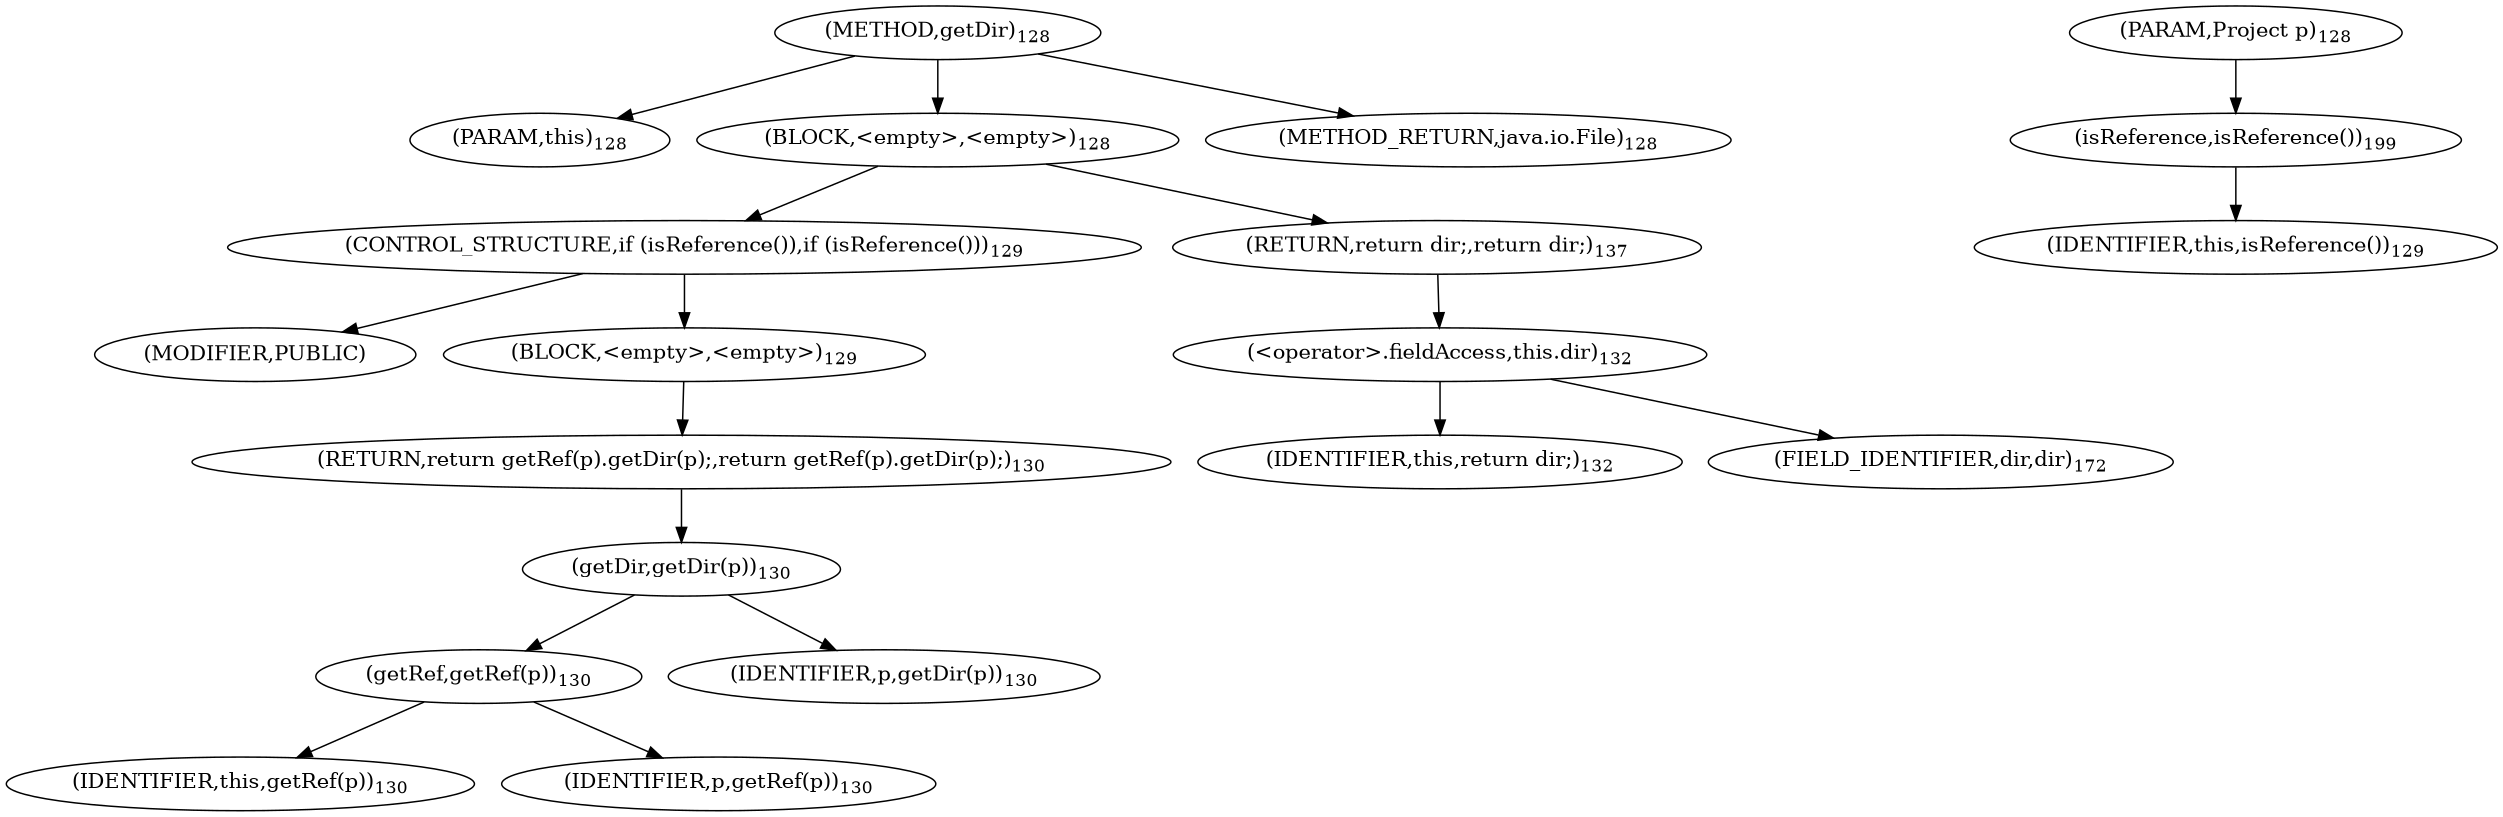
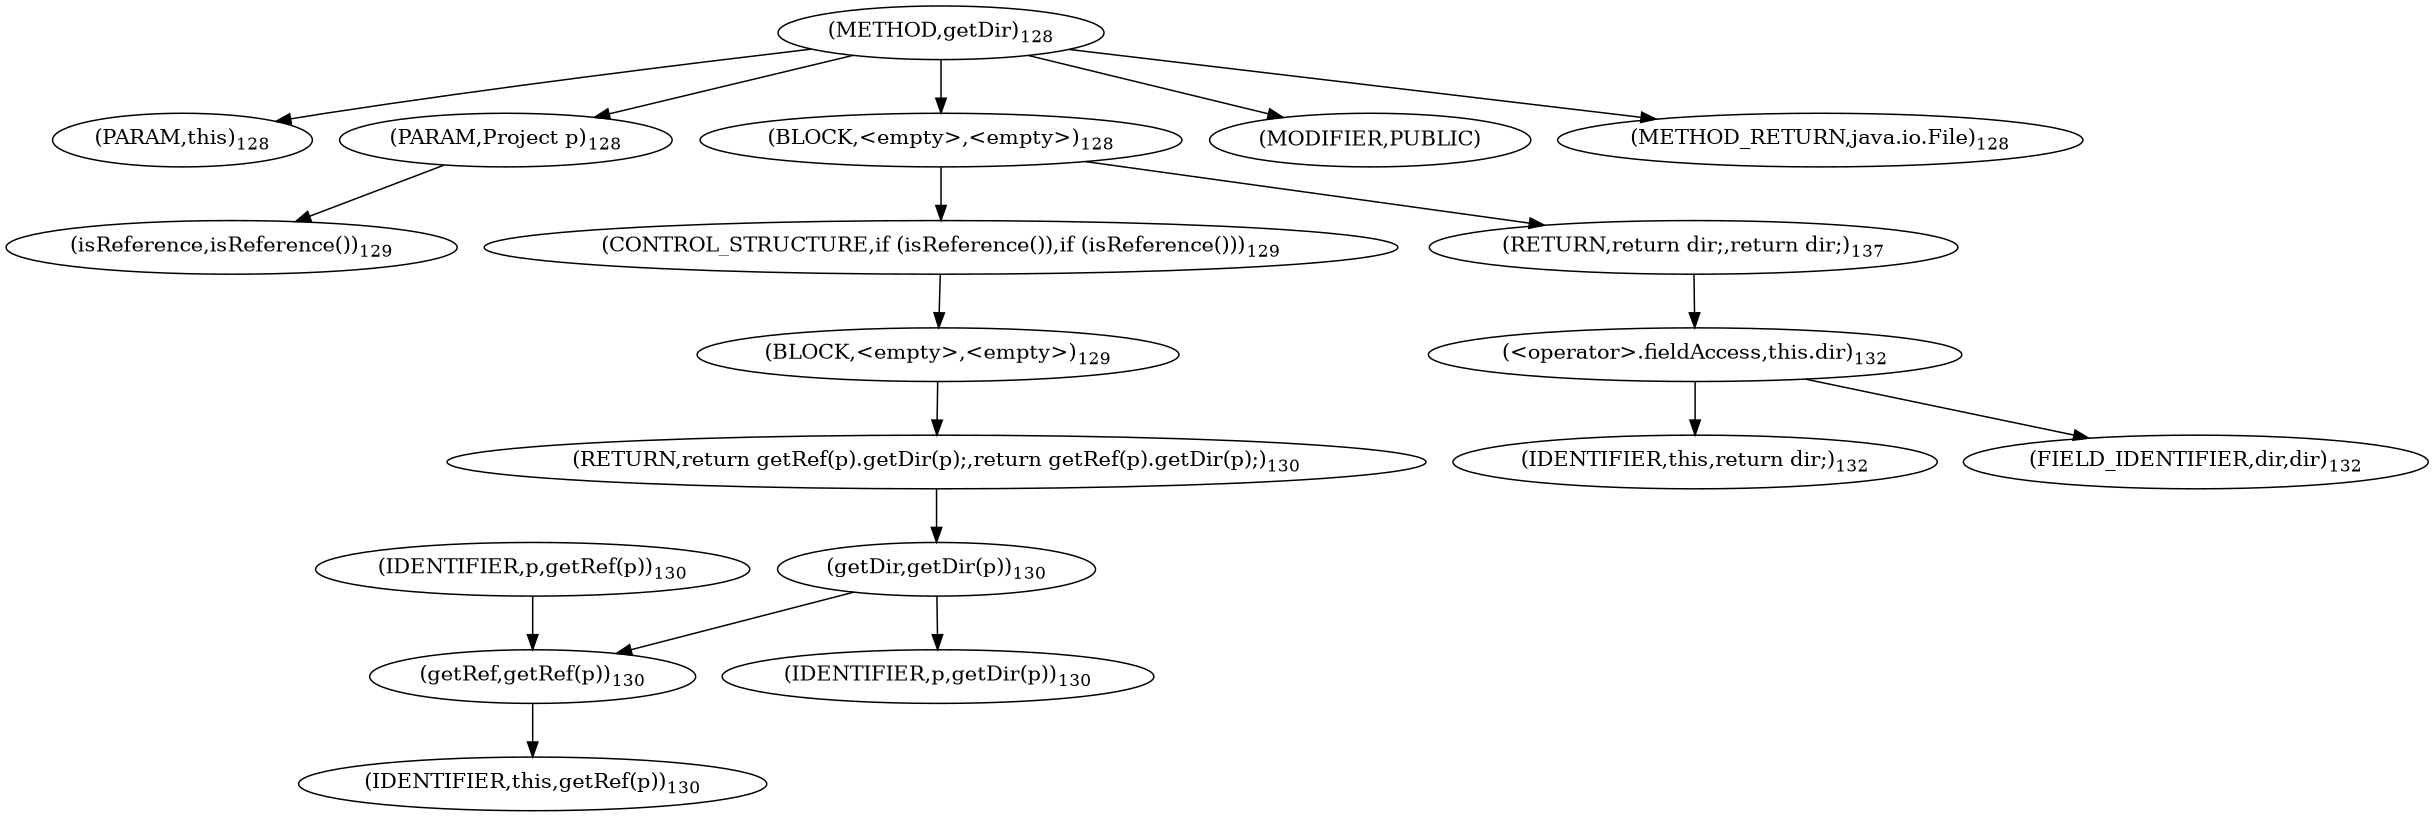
none -> (731, 85)
(2380, 138) -> (376, 245)
(2236, 247) -> none
(470, 301) -> (1148, 85)
(2091, 460) -> (2346, 460)
(591, 727) -> (533, 616)
